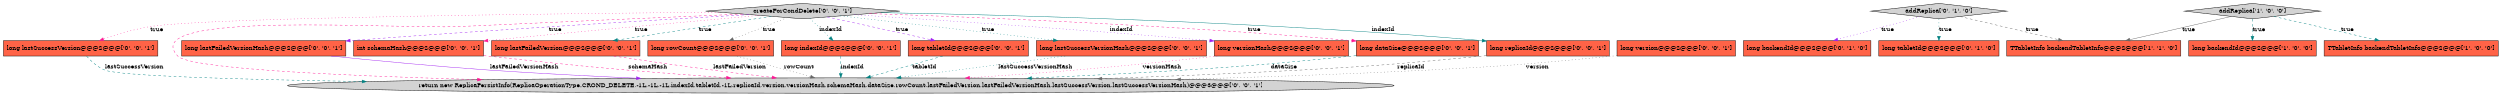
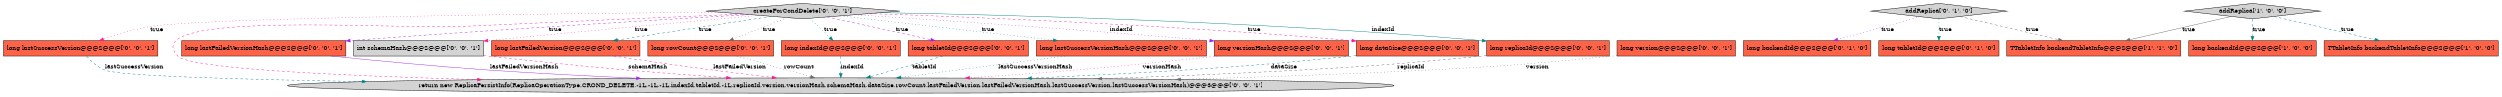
(831, 30) -> (831, 30)
(419, 48) -> (419, 48)
